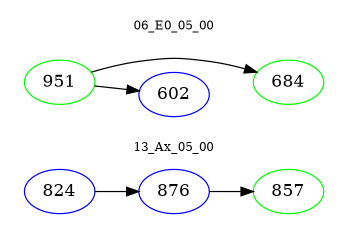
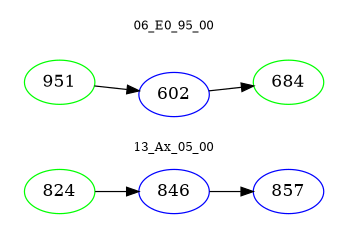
(174, 26) -> (174, 26)
(168, 58) -> (225, 89)
(60, 192) -> (60, 192)
(174, 192) -> (174, 192)
(289, 192) -> (289, 192)
